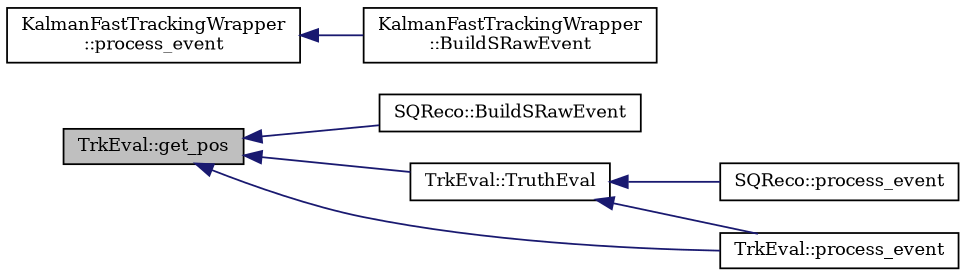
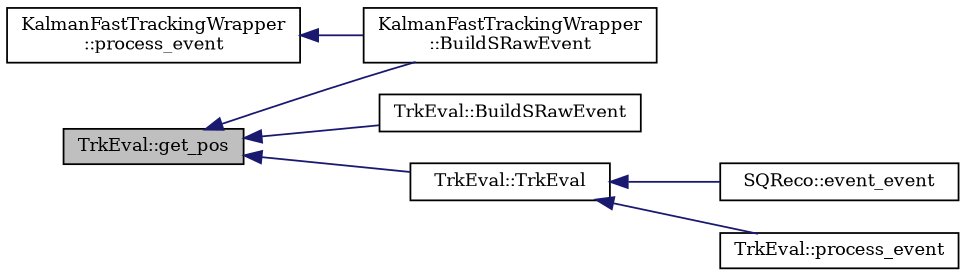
(510, 113) -> (510, 113)
(510, 182) -> (510, 182)
(839, 182) -> (839, 182)
(462, 233) -> (319, 92)
